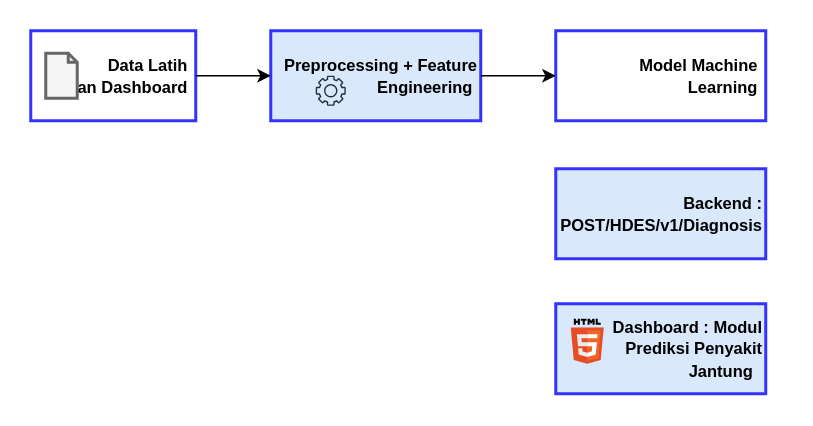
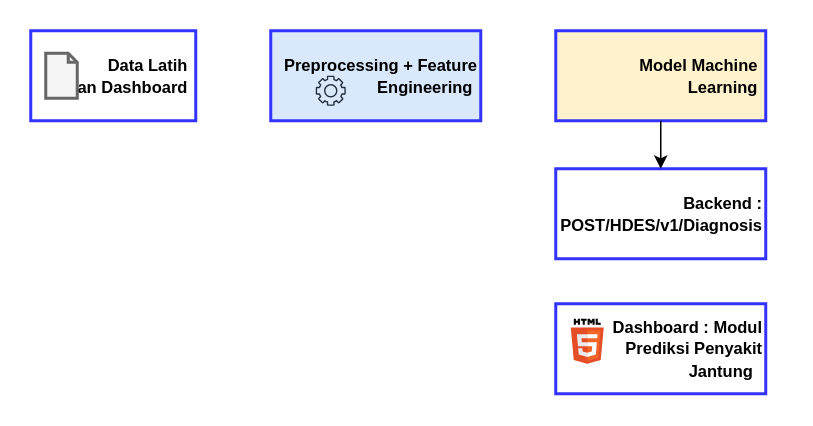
(228, 76) -> none
(513, 76) -> none
(661, 76) -> (661, 76)
none -> (661, 140)
(661, 214) -> (661, 214)
(661, 349) -> (661, 349)
